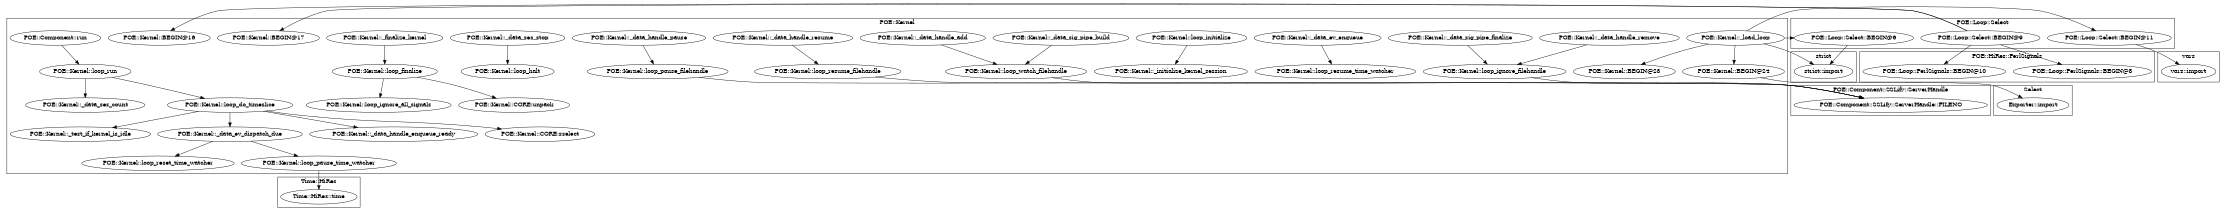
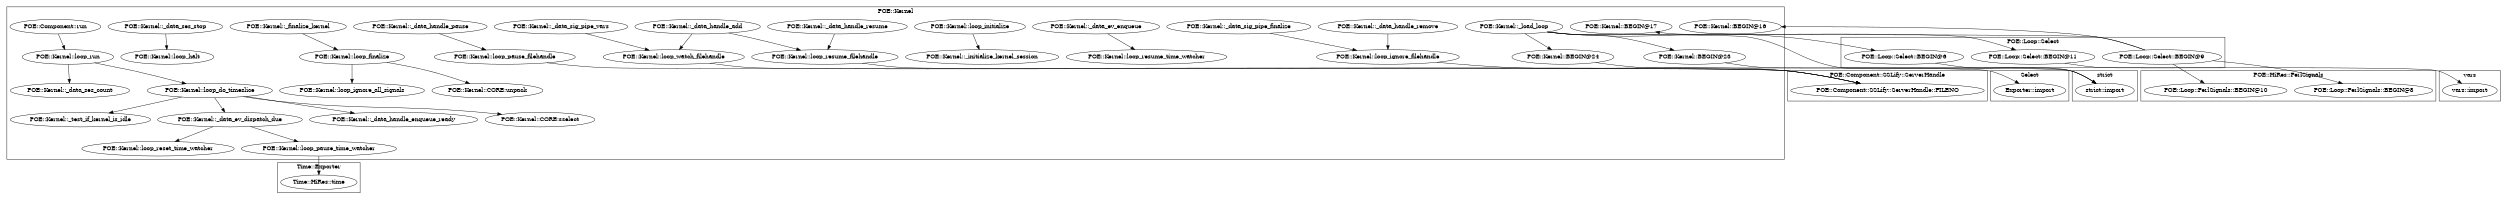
(1061, 38) -> (561, 27)
none -> (763, 41)
none -> (1910, 68)
(319, 182) -> (319, 167)
